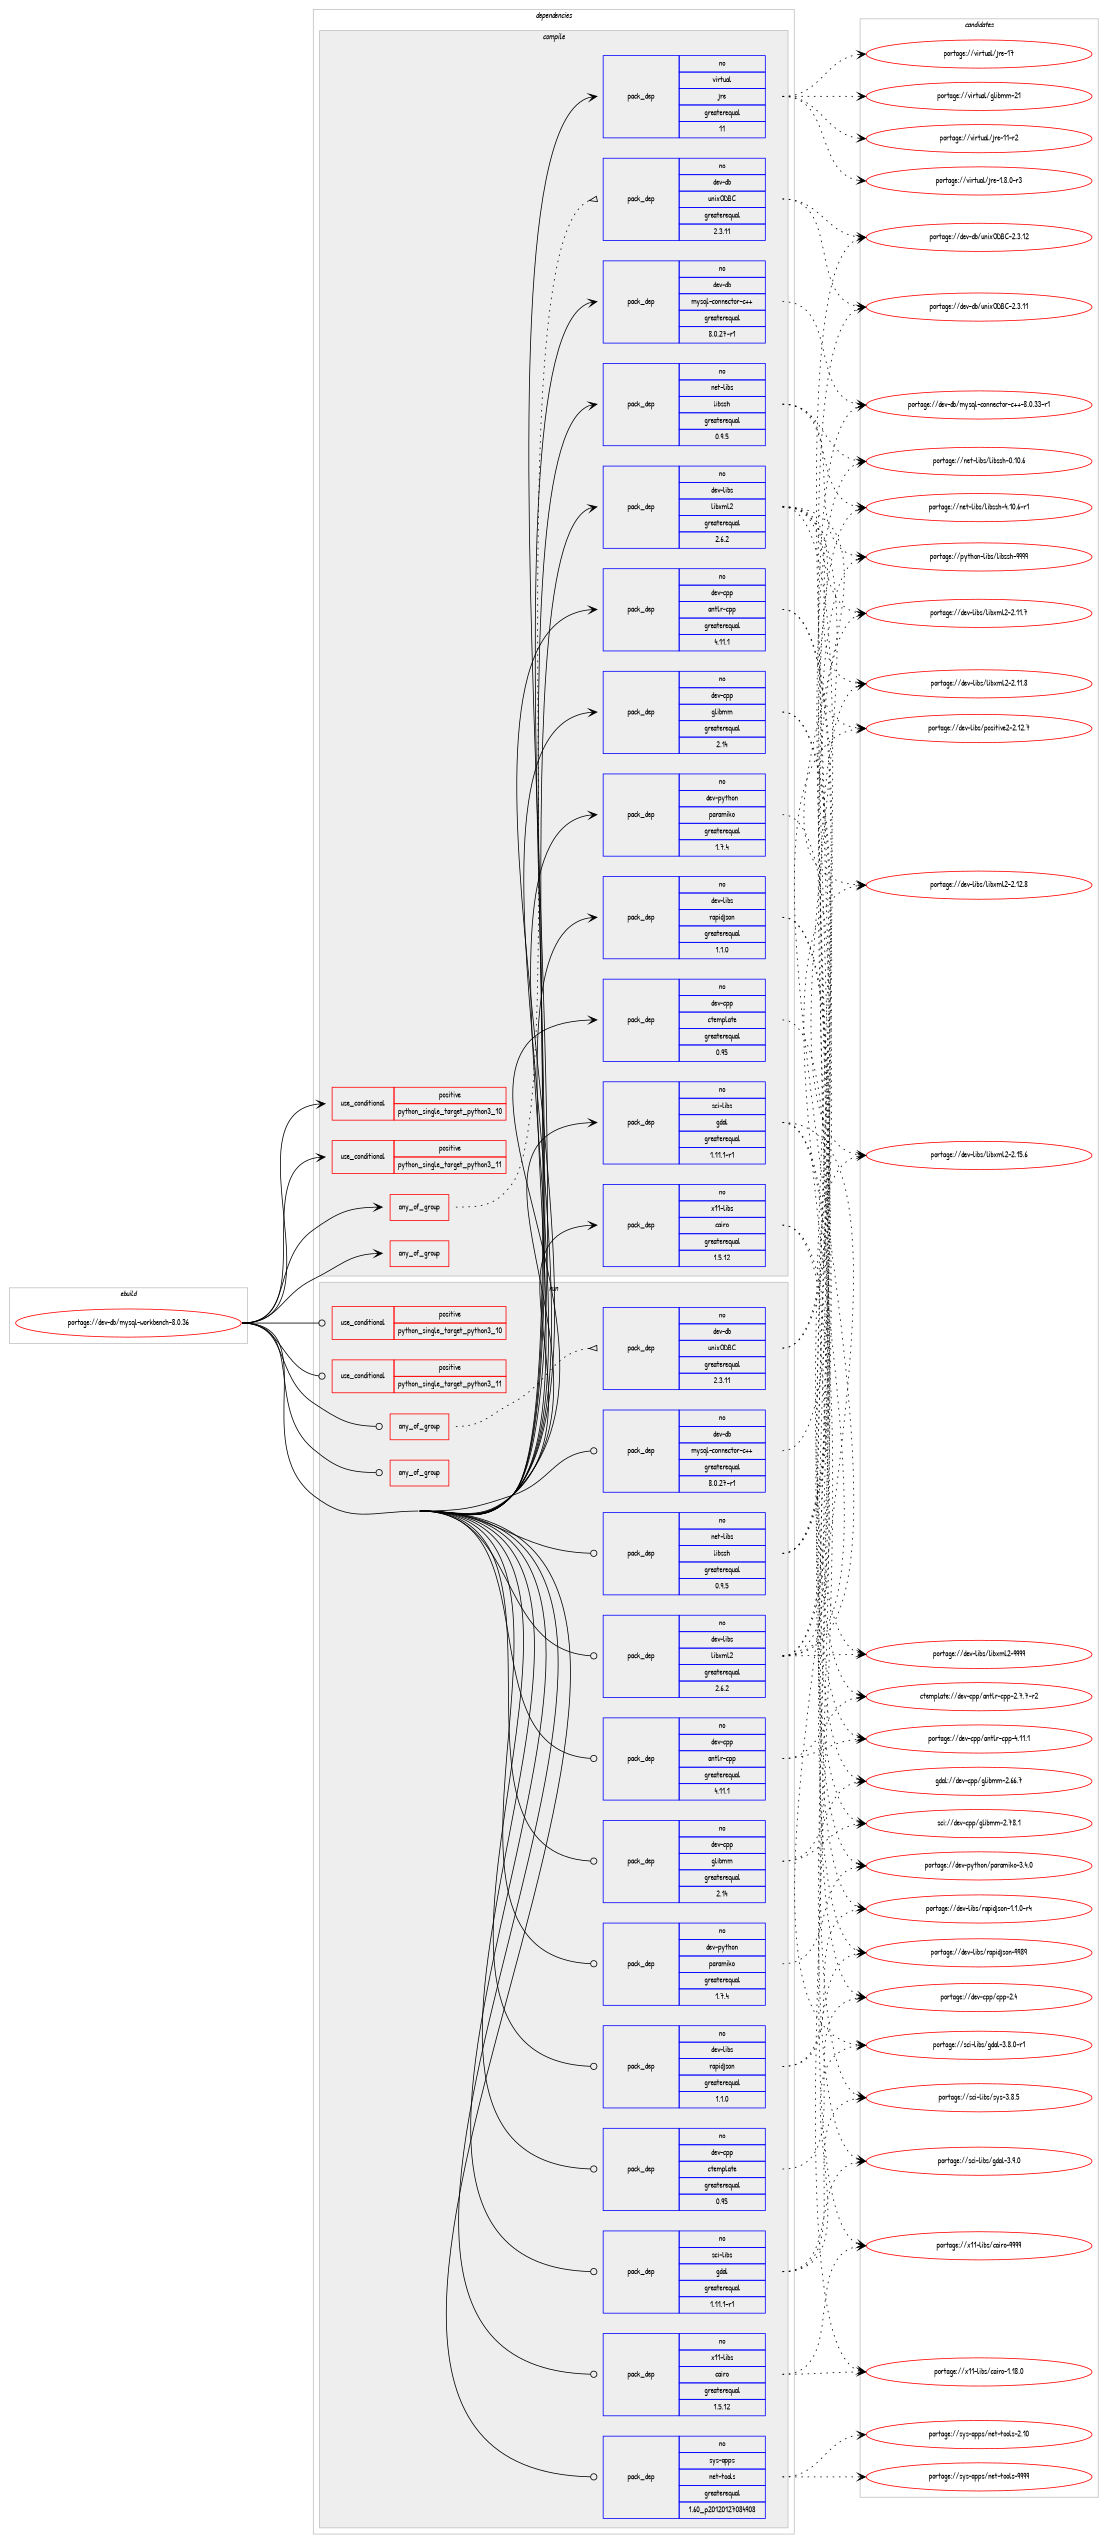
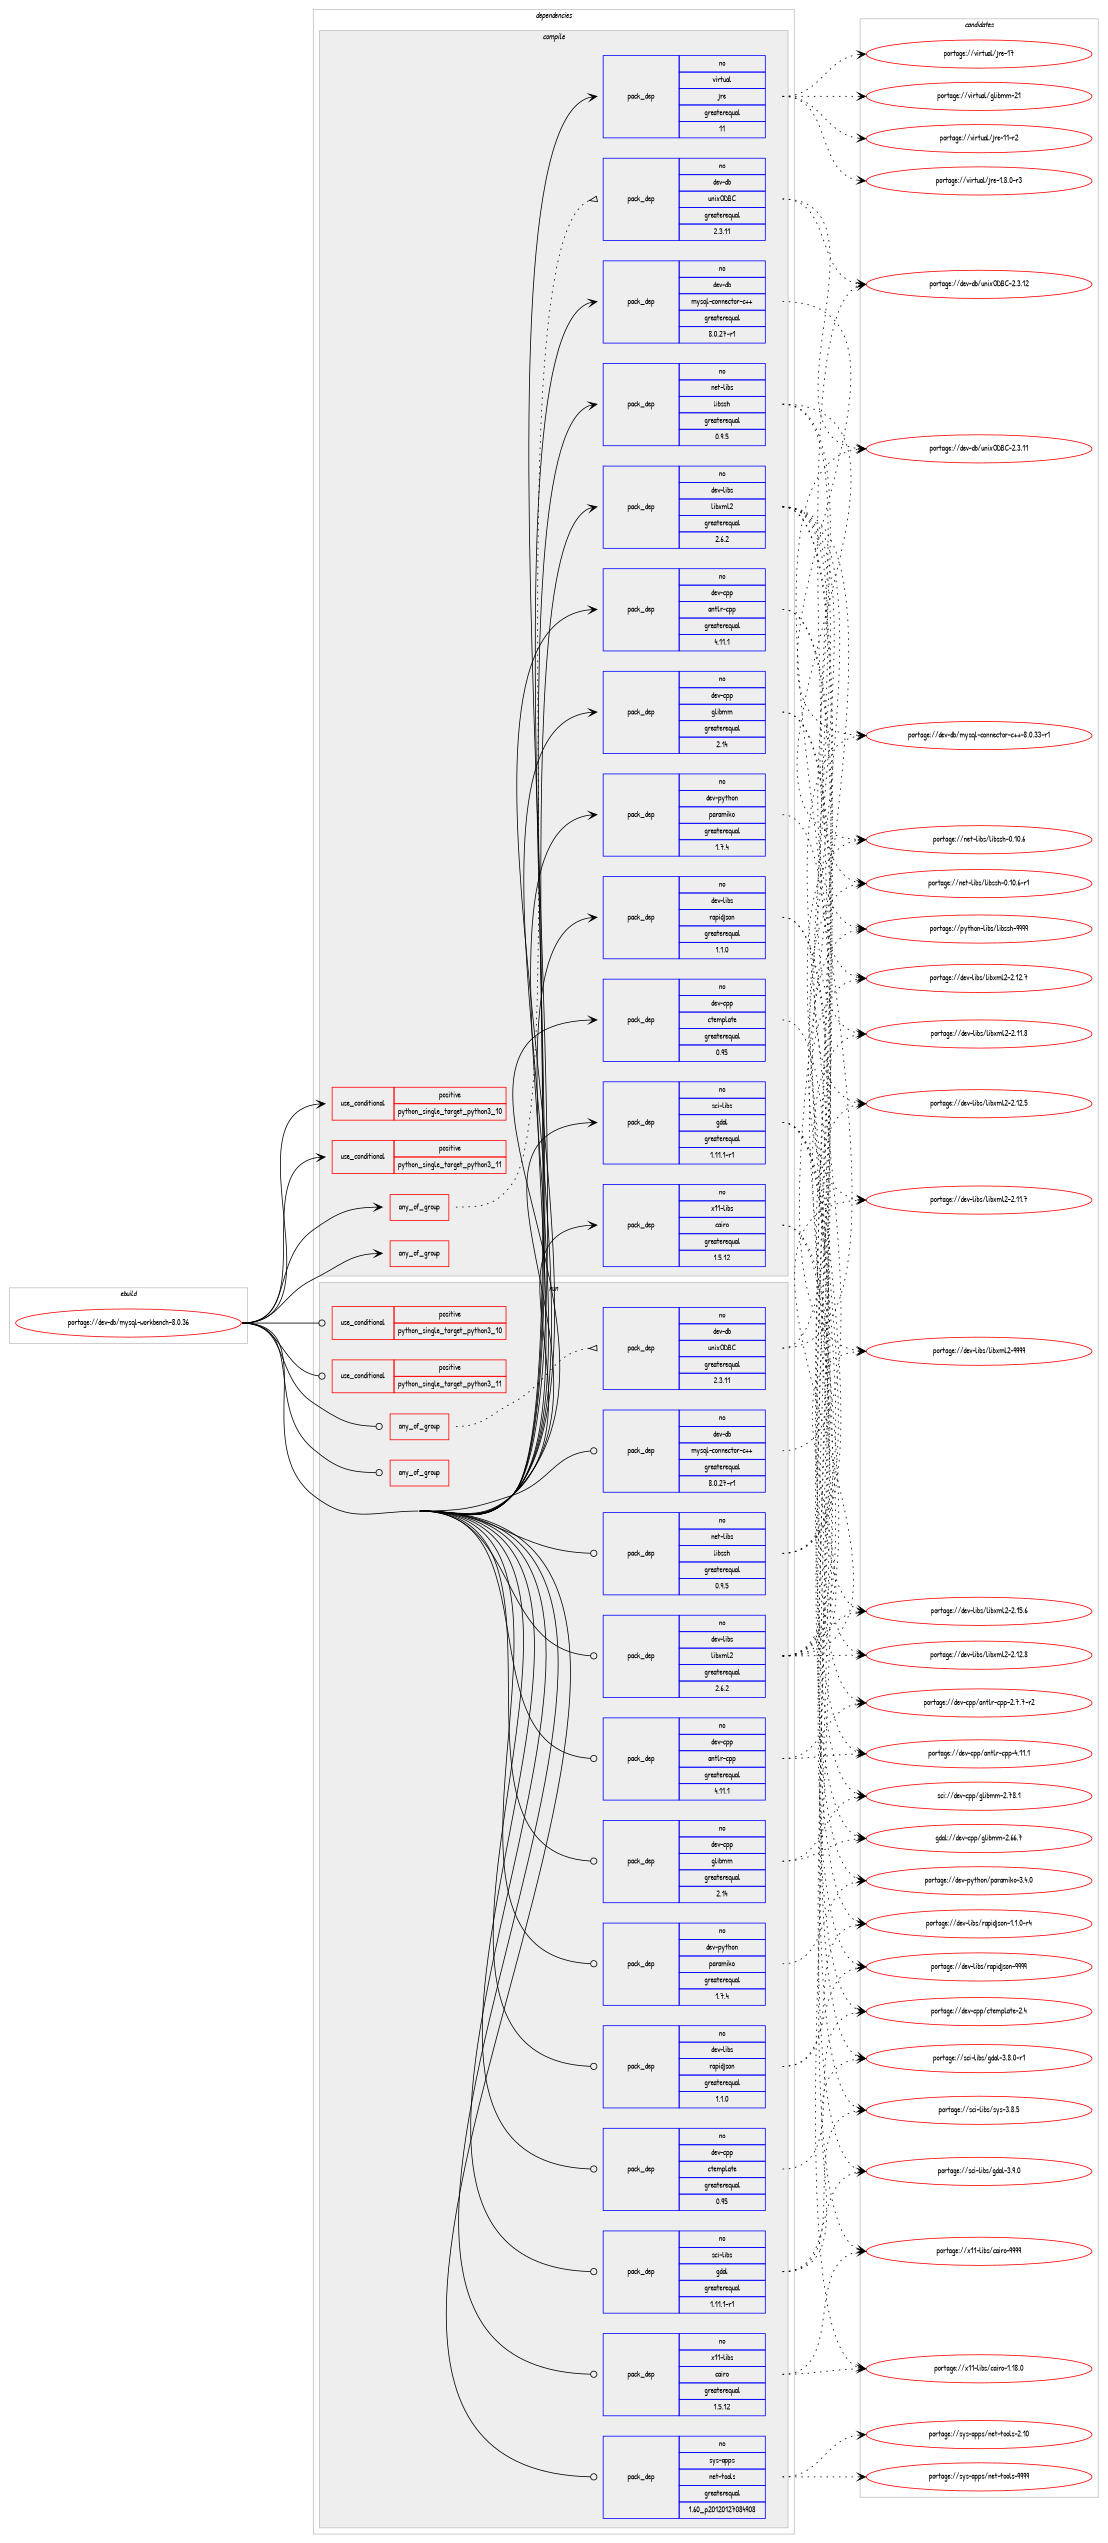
(979, 508) -> (979, 884)
(979, 728) -> (979, 978)
none -> (979, 1104)
(979, 1697) -> (979, 1703)
(979, 1953) -> (979, 1967)
(979, 1998) -> (979, 2012)
